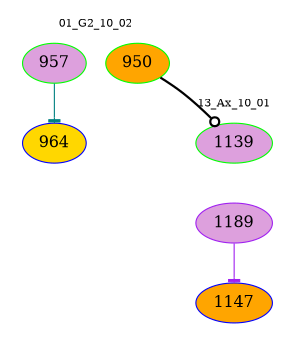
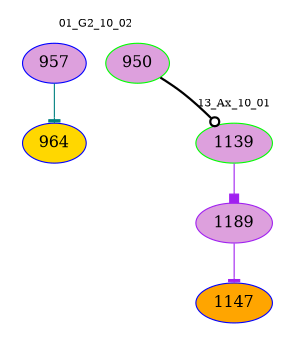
(54, 63) -> (54, 63)
(138, 63) -> (138, 63)
none -> (234, 178)
